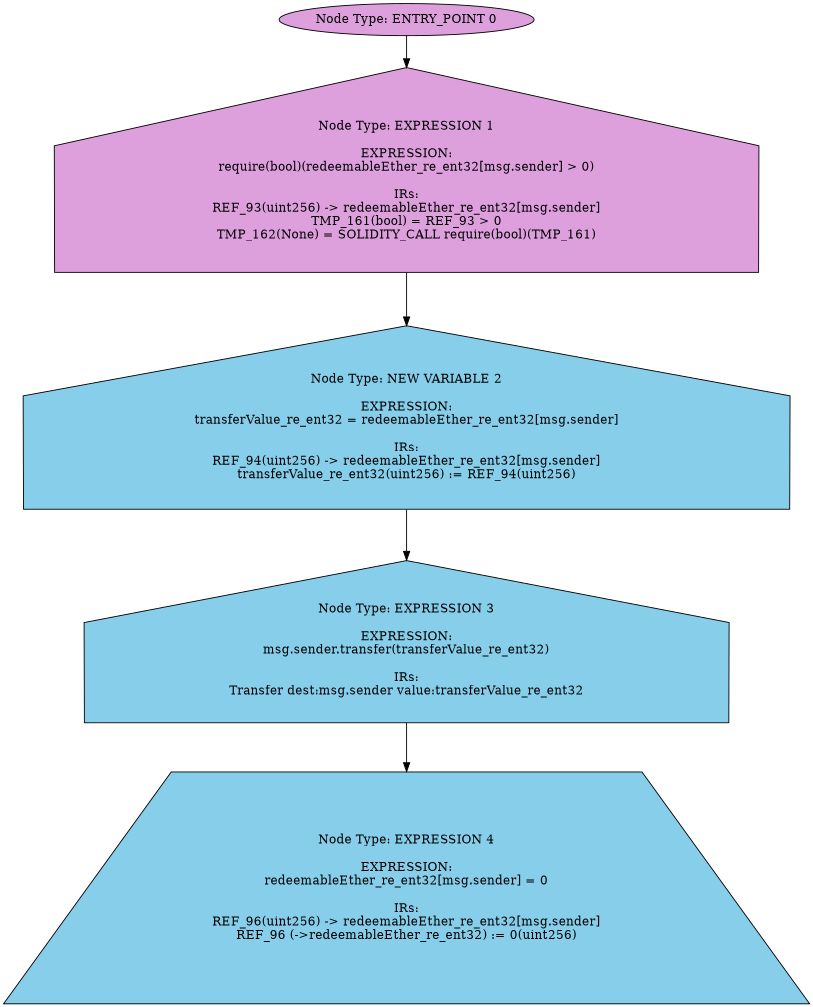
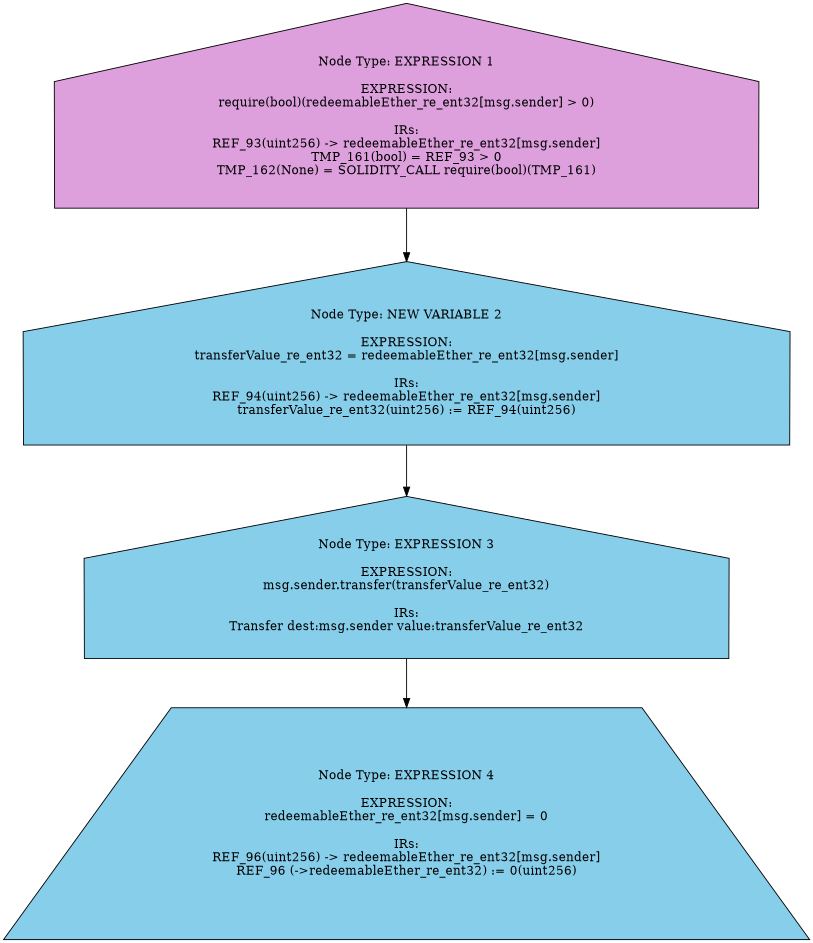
(407, 20) -> none
